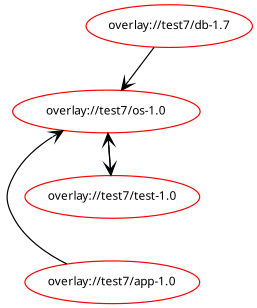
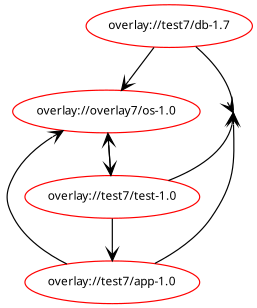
(106, 111) -> (106, 111)
none -> (207, 160)
none -> (218, 207)
none -> (112, 234)
